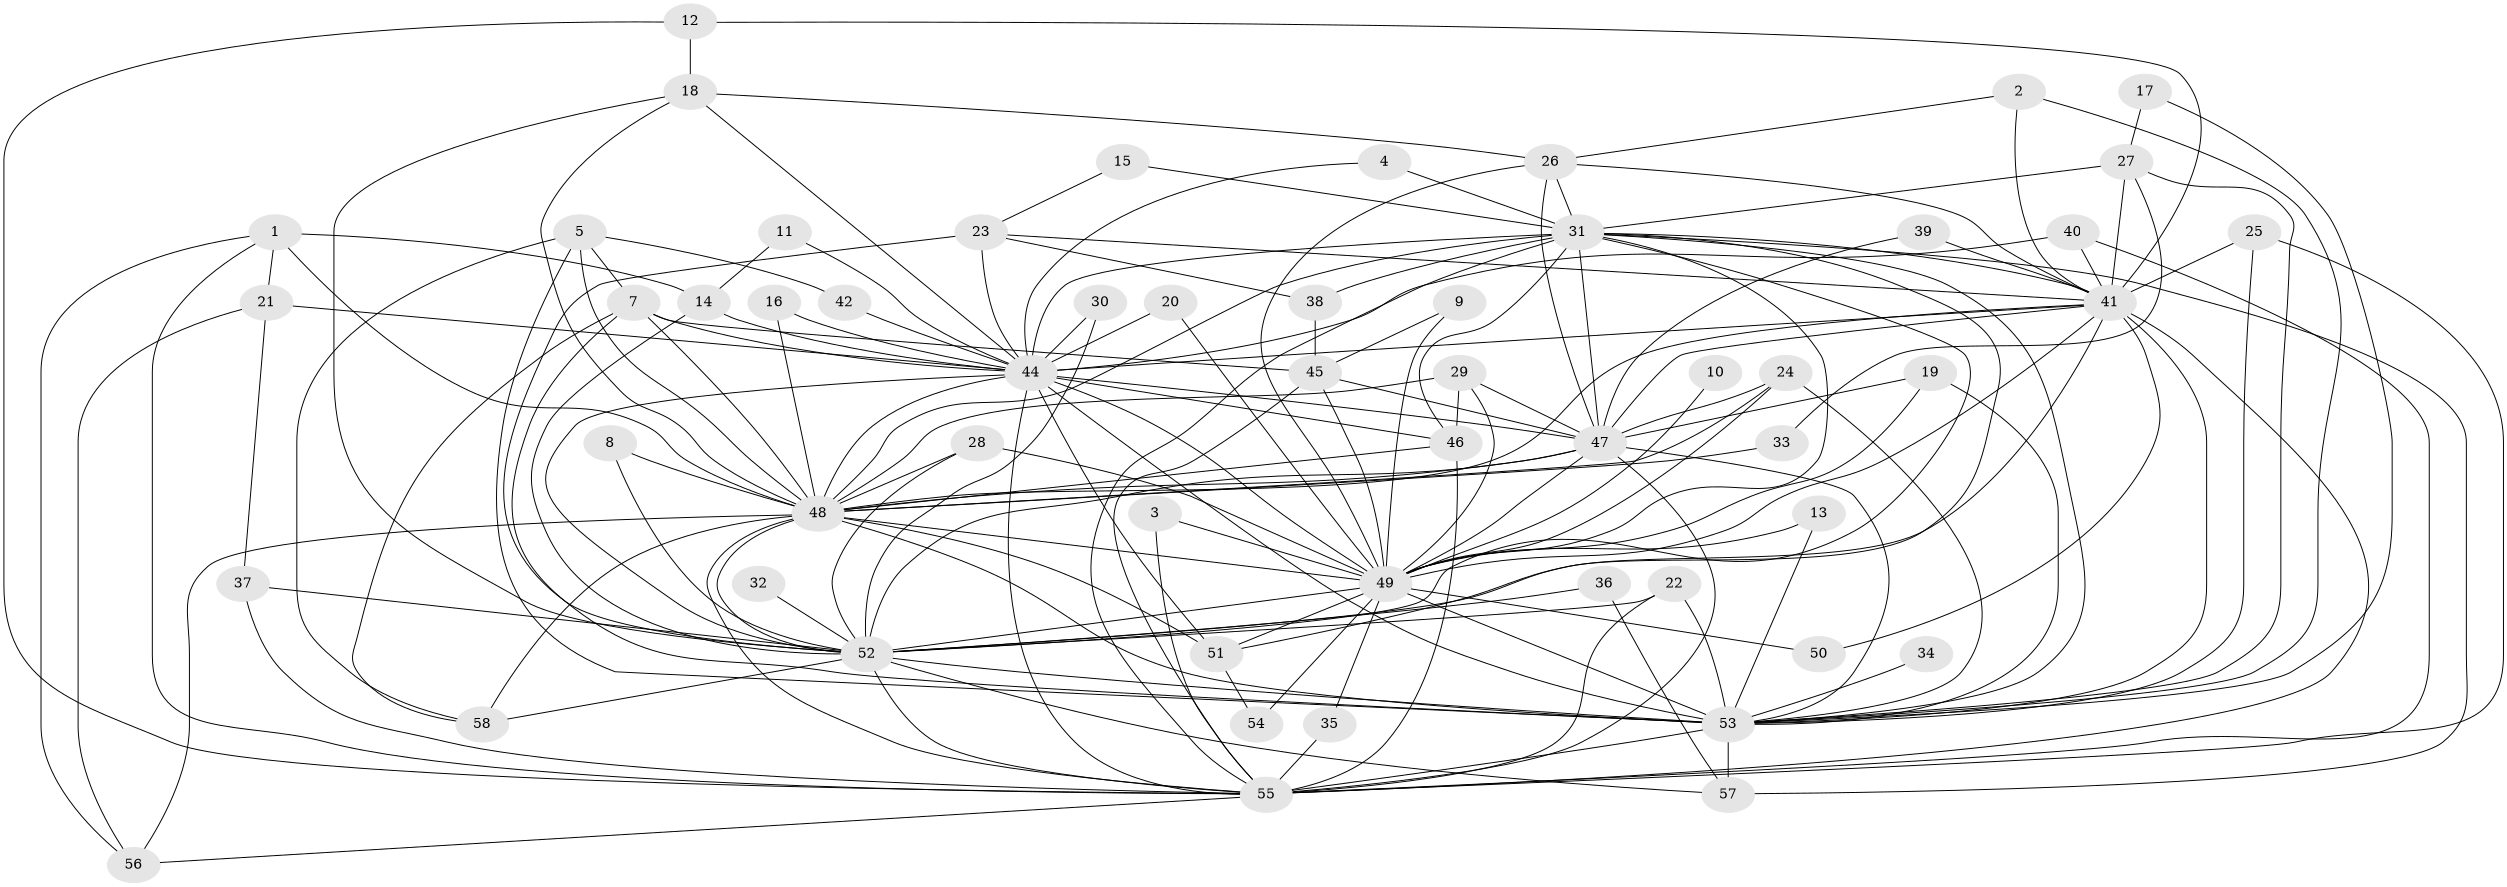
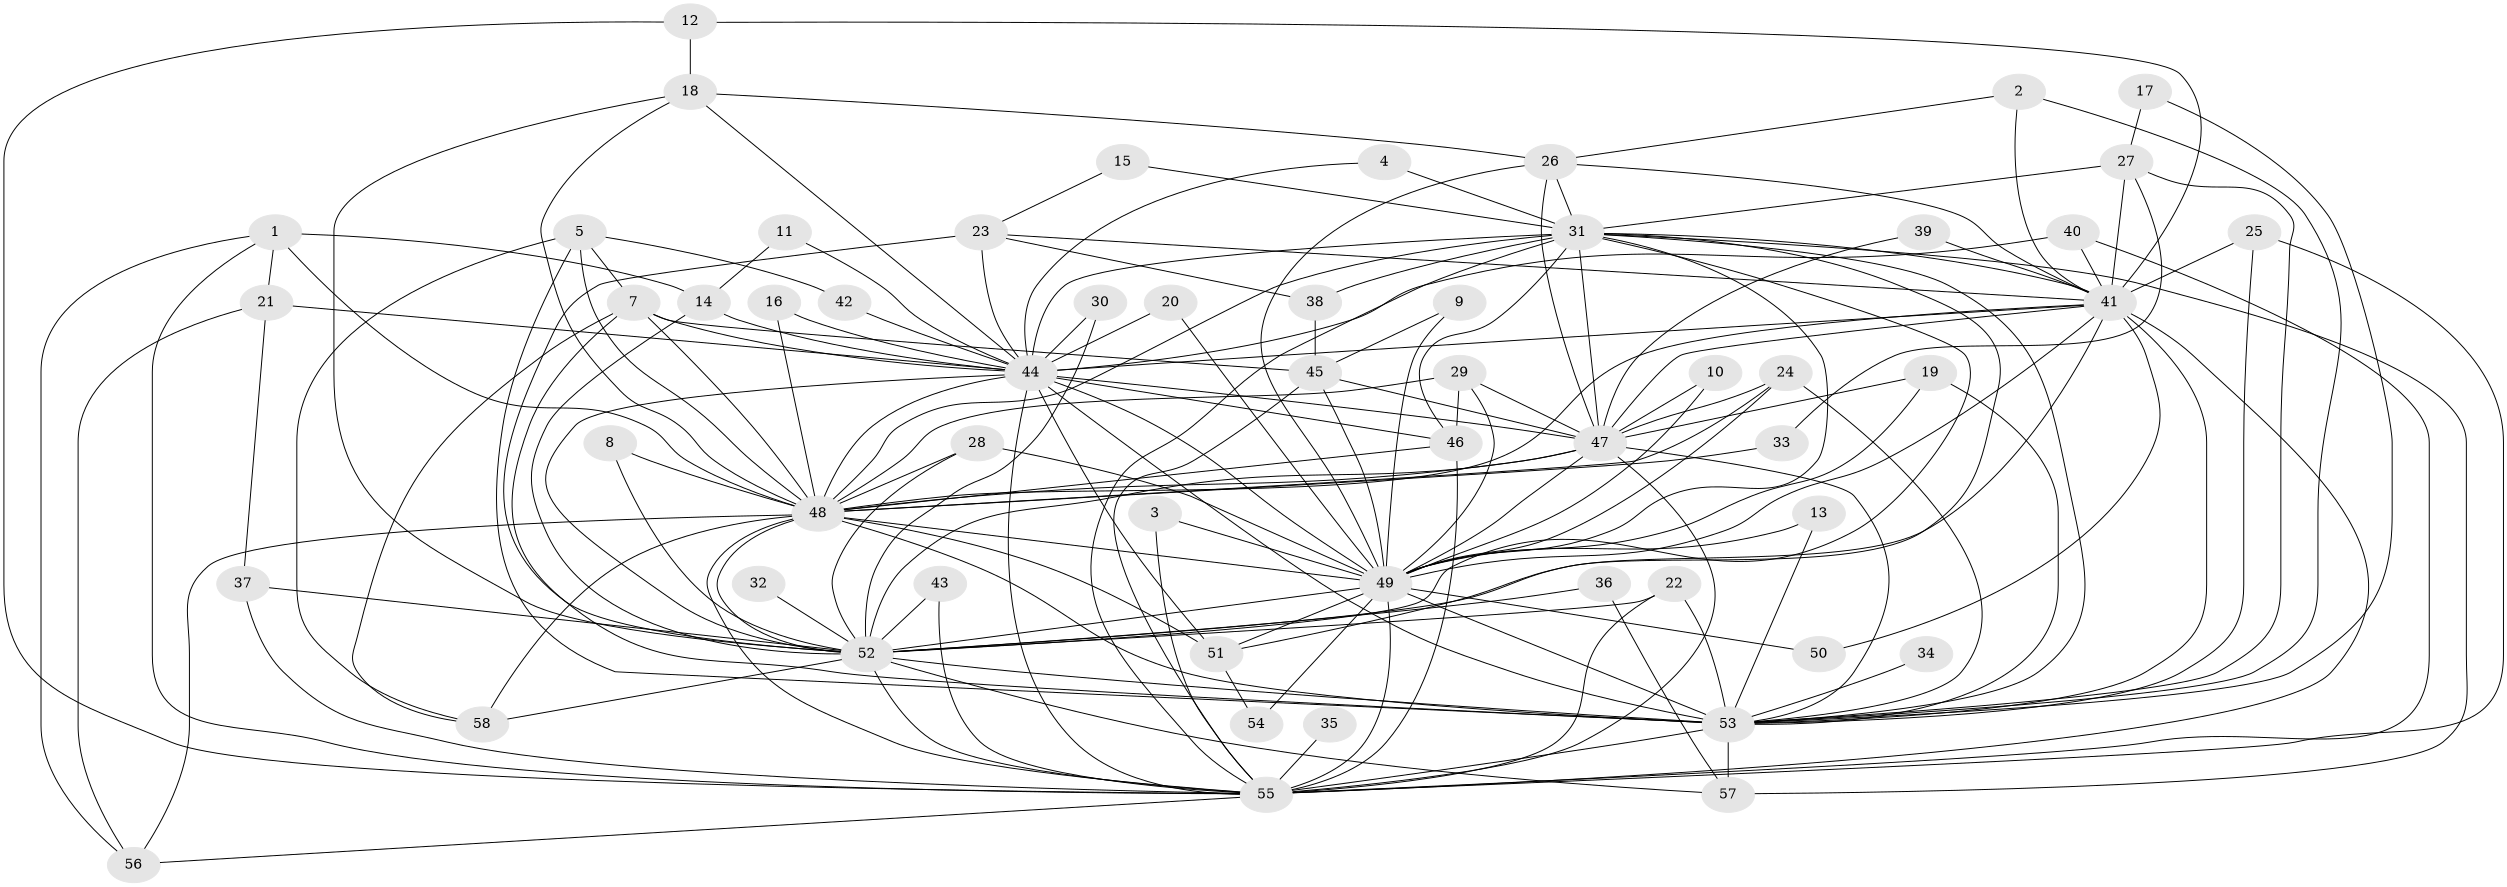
none -> (1658, 408)
none -> (940, 584)
(1358, 654) -> (1378, 717)
